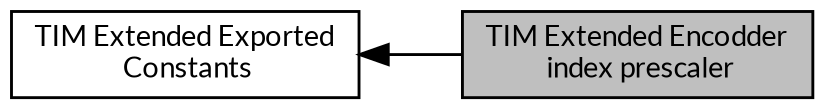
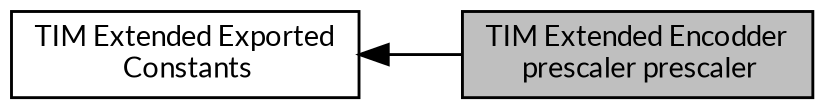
(638, 55) -> (638, 55)
